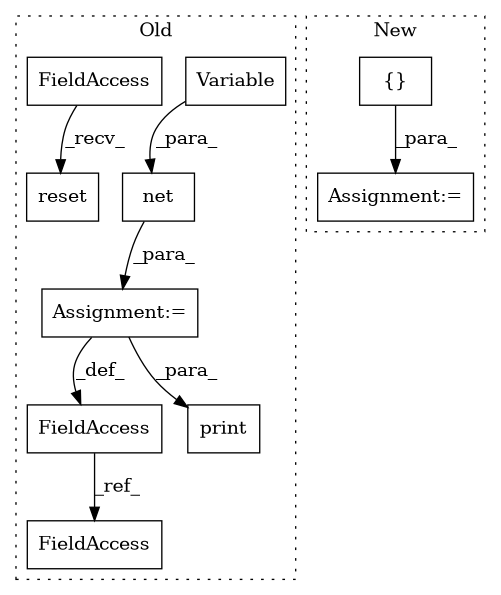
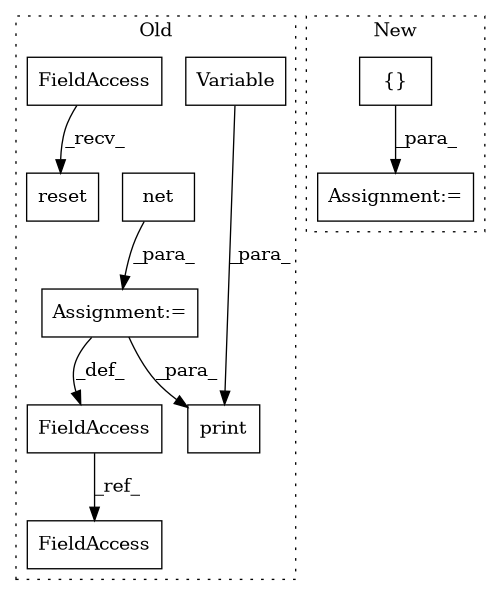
(159, 125) -> (230, 248)
